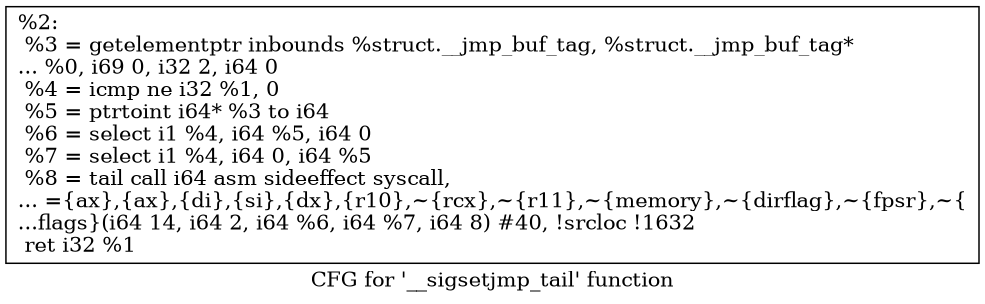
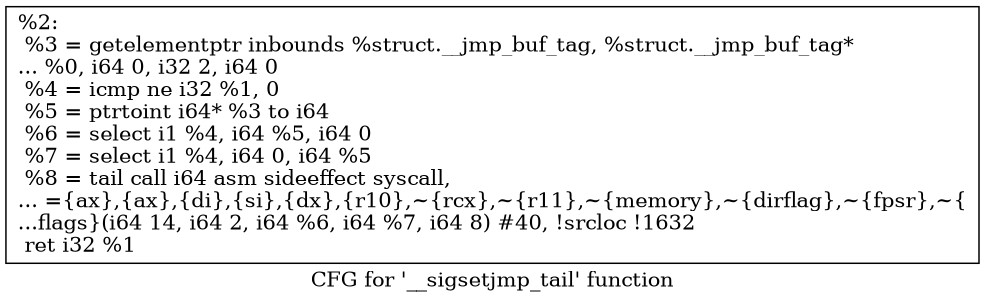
(148, 67) -> (148, 67)
